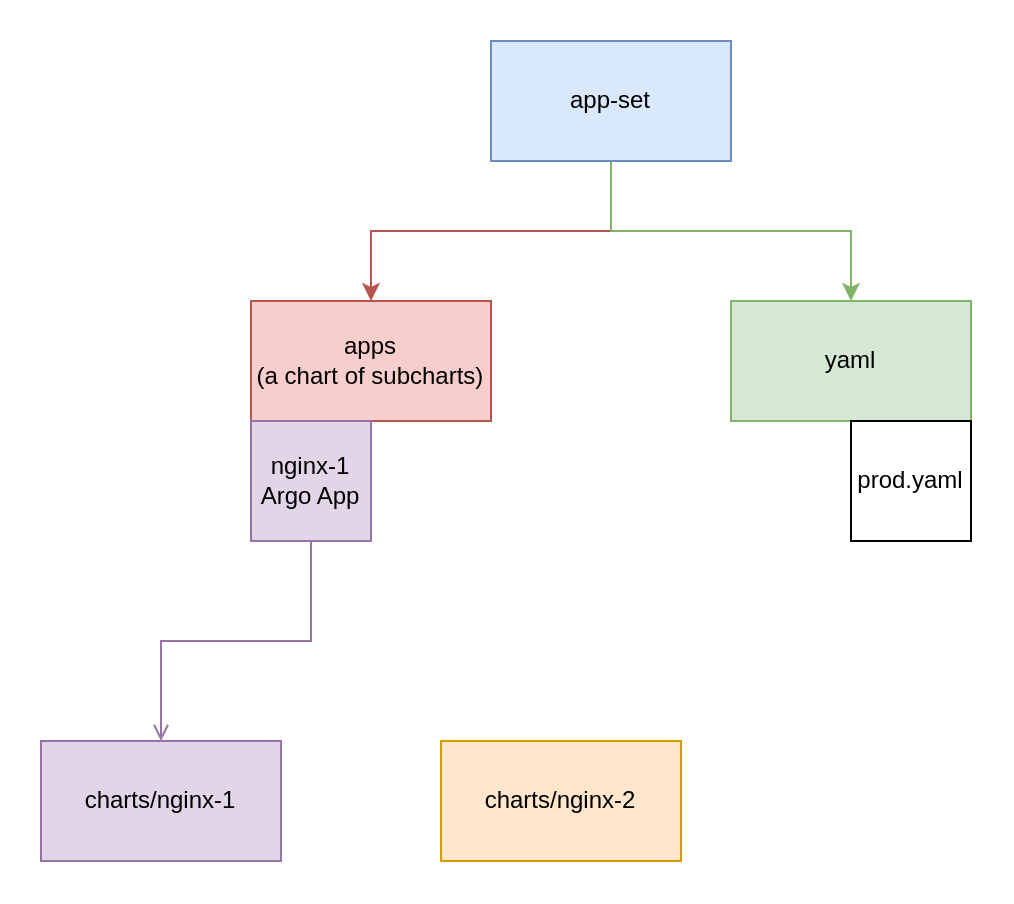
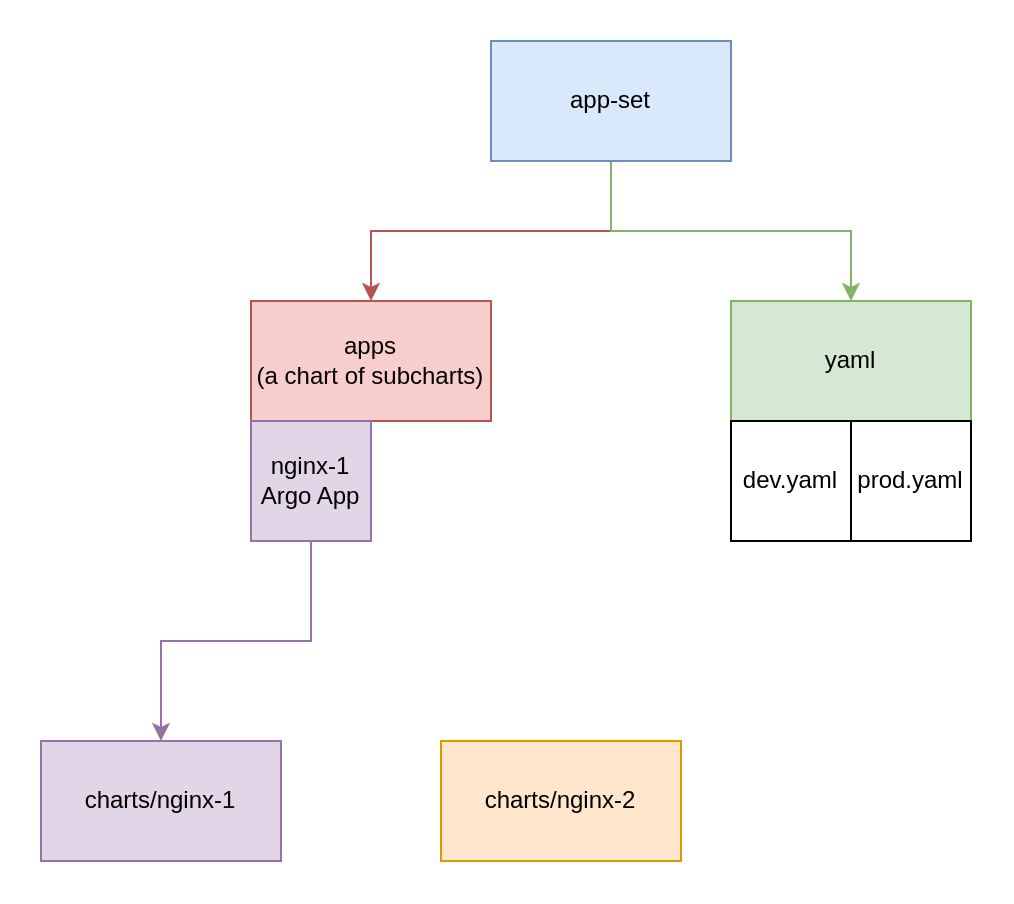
none -> (791, 481)
(161, 728) -> (161, 726)
